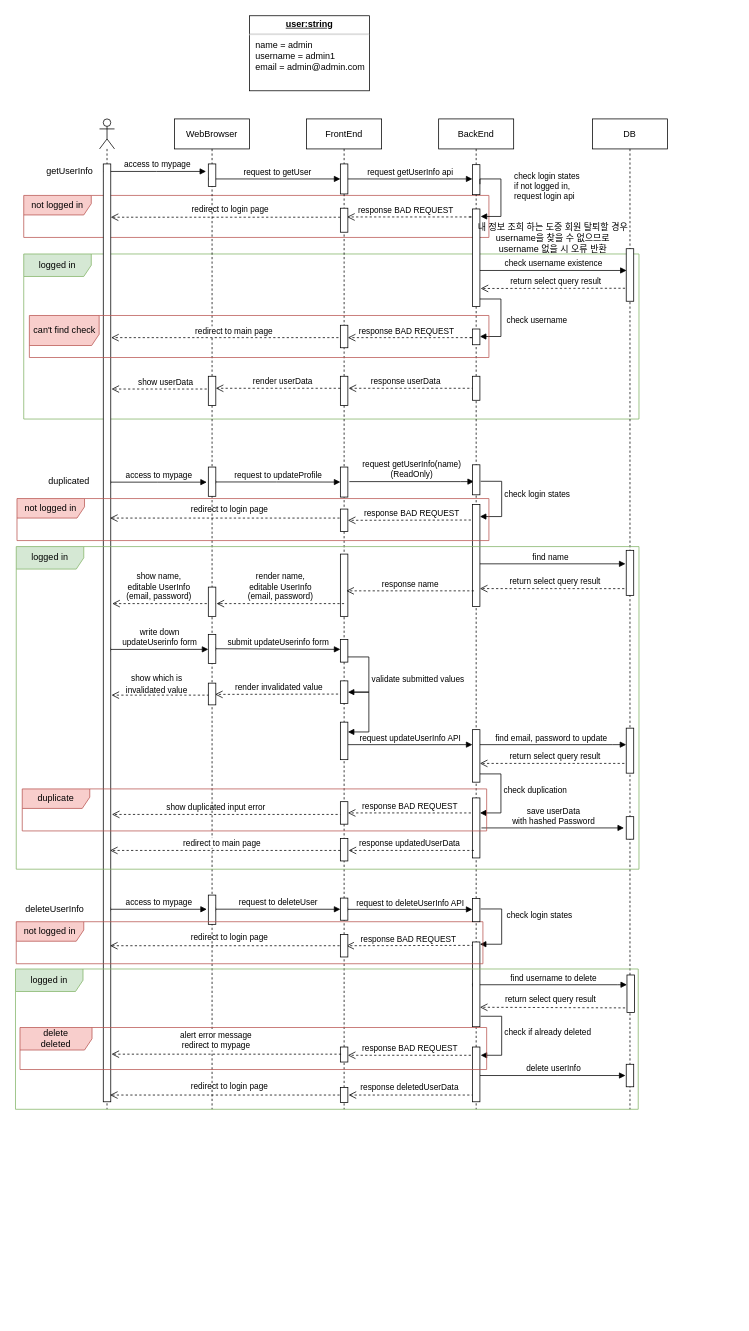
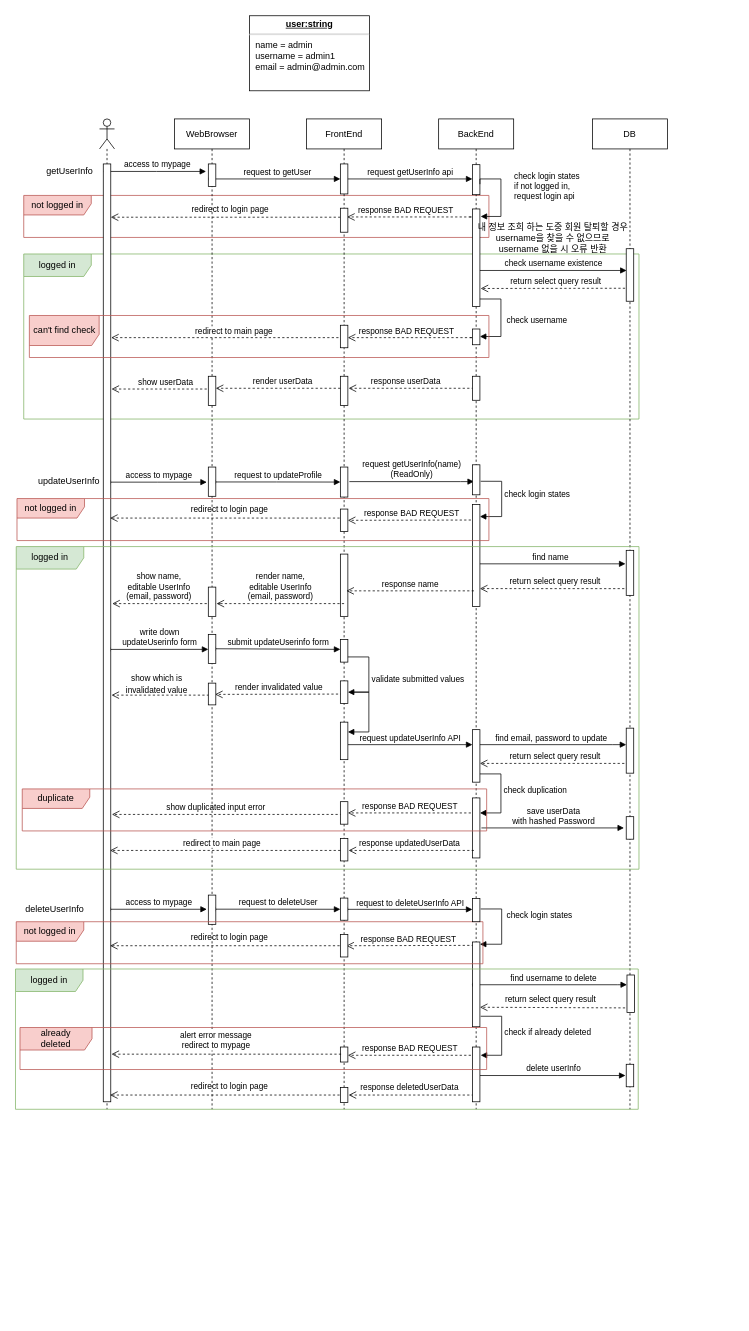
(69, 481) -> (69, 481)
(56, 1038) -> (56, 1038)
